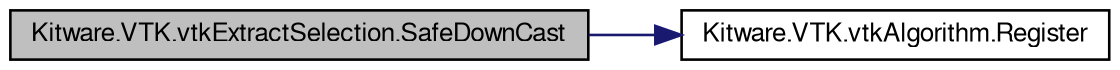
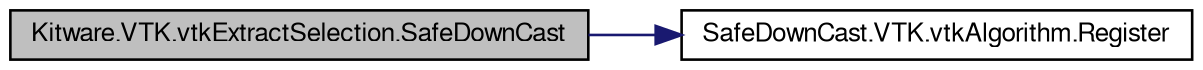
(895, 35) -> (937, 35)
